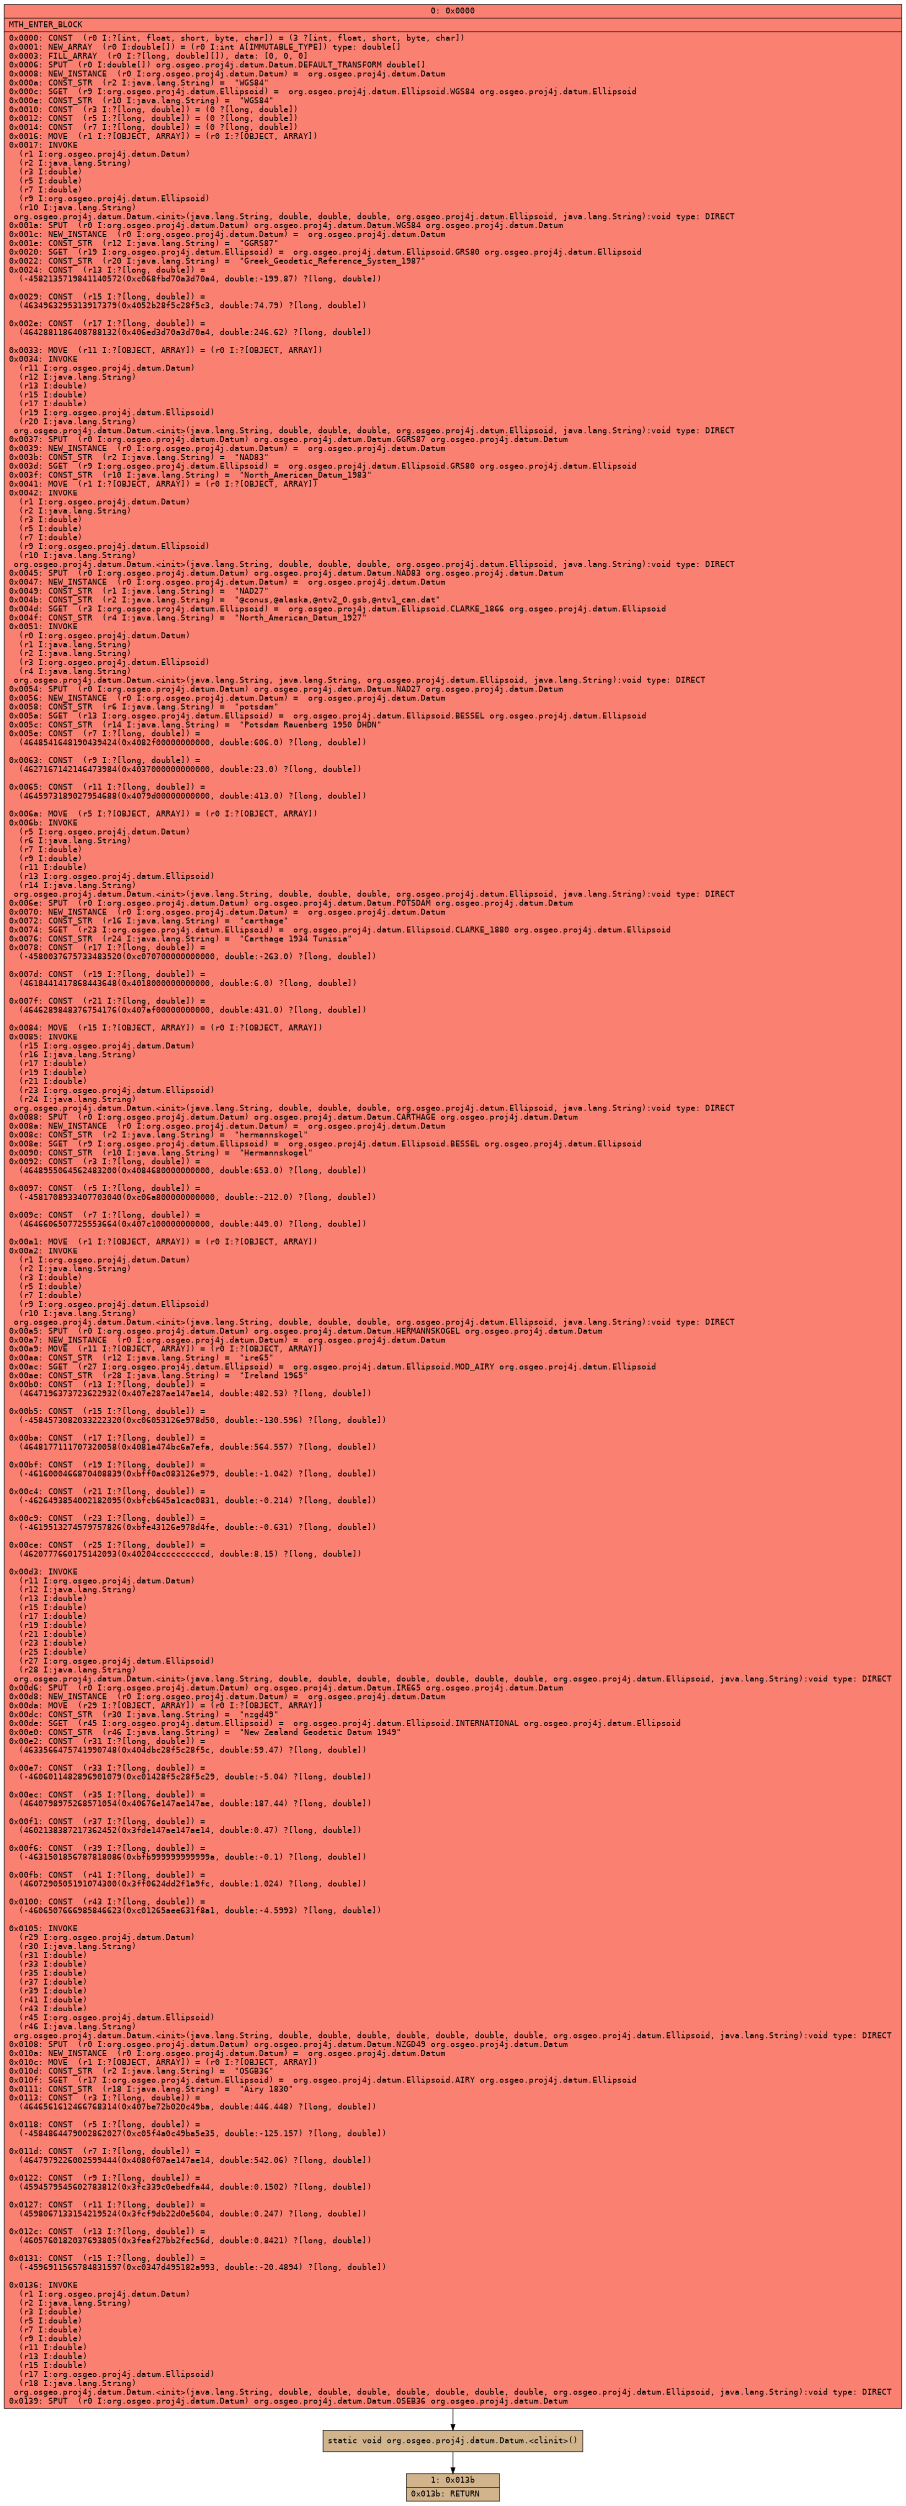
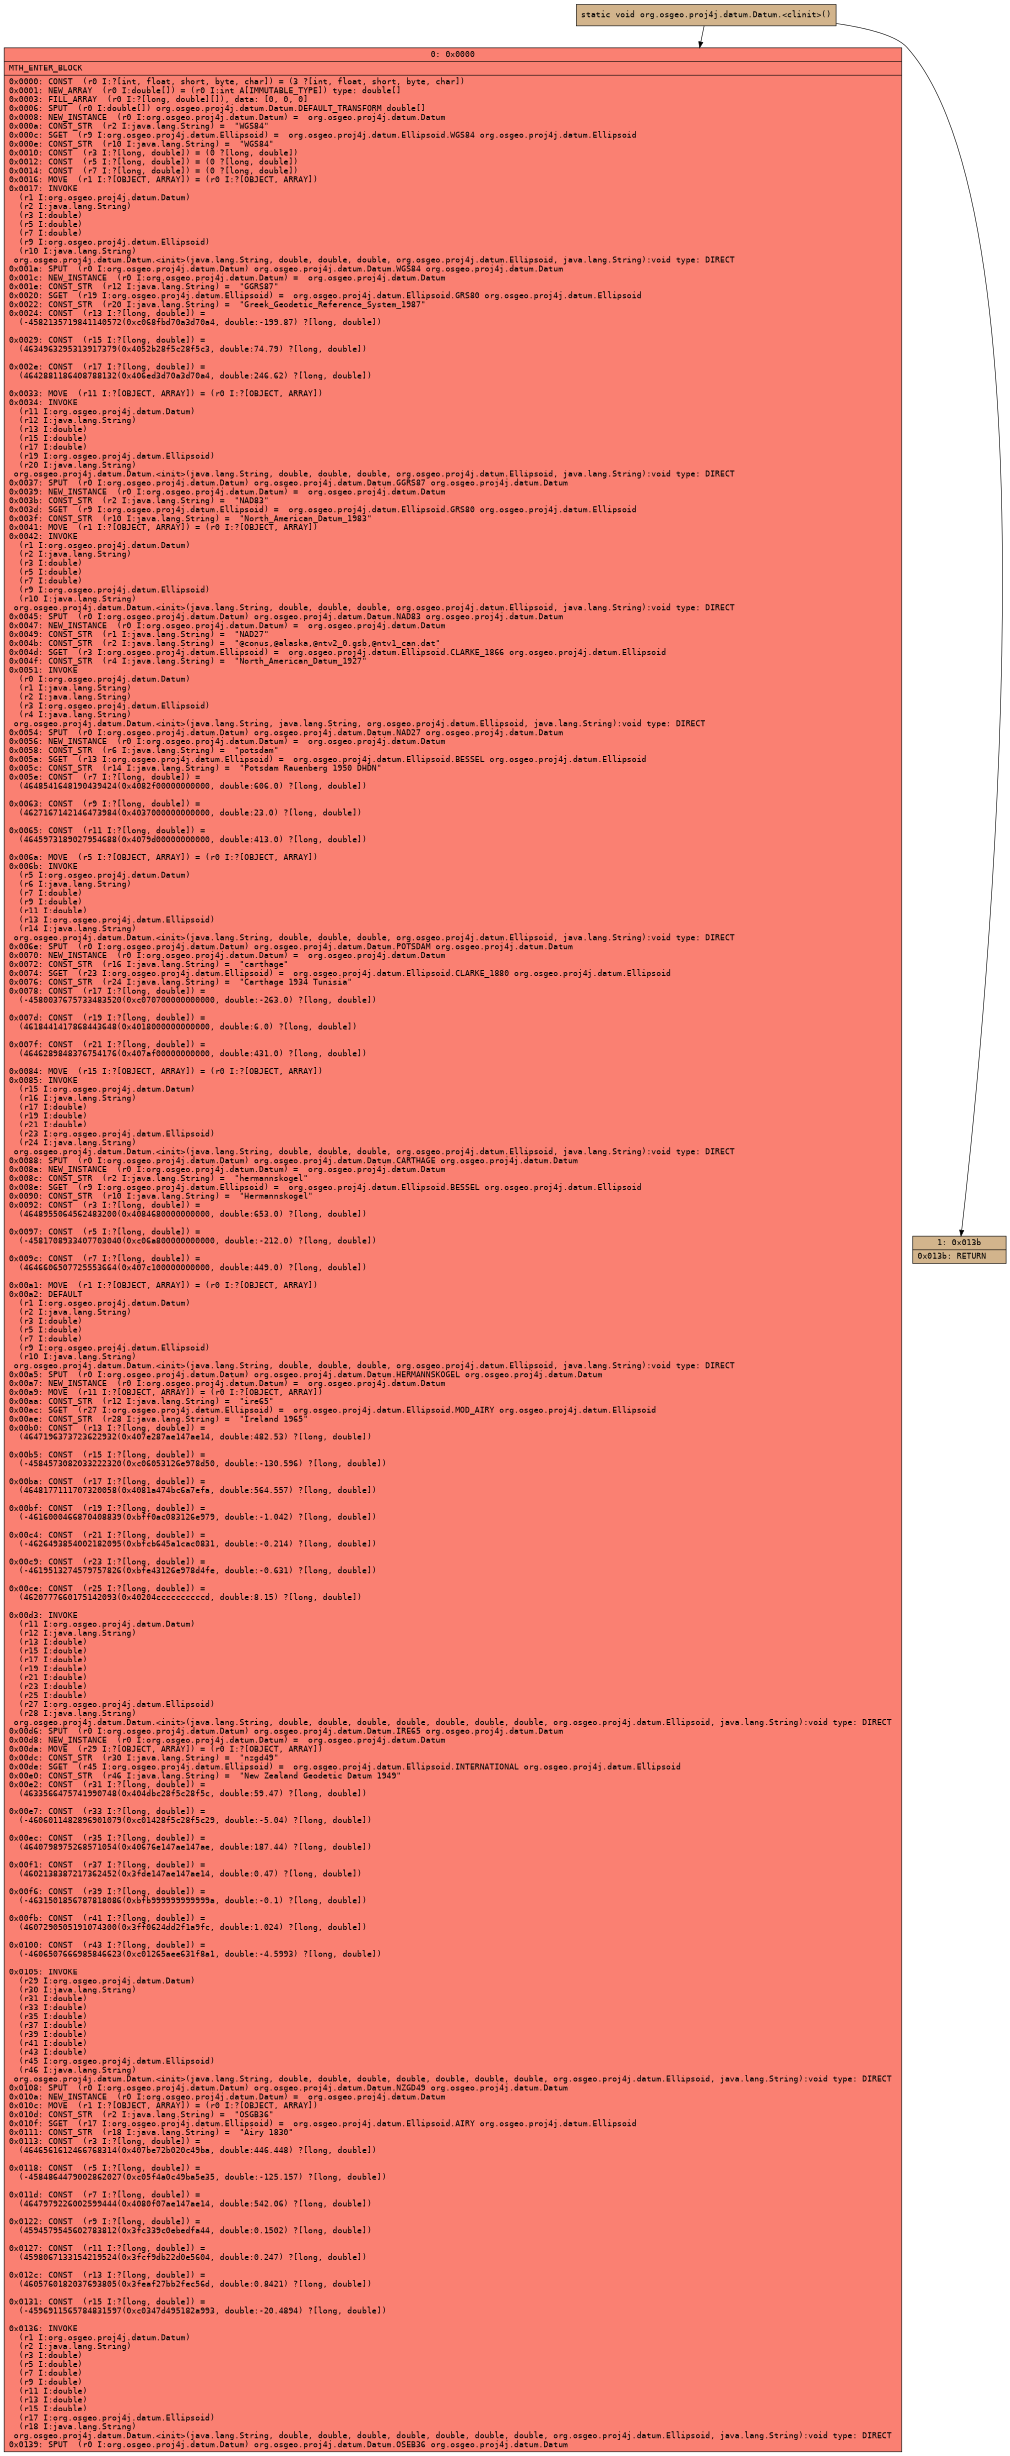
(48, 1251) -> (51, 1294)
(453, 2416) -> (702, 34)
